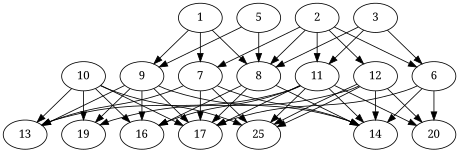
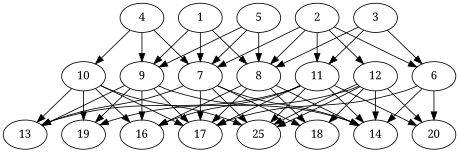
none -> (142, 18)
none -> (233, 43)
none -> (317, 135)
